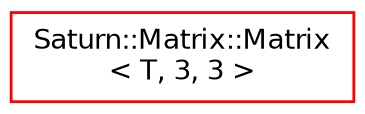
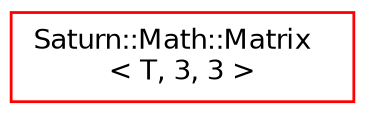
(182, 57) -> (182, 57)
